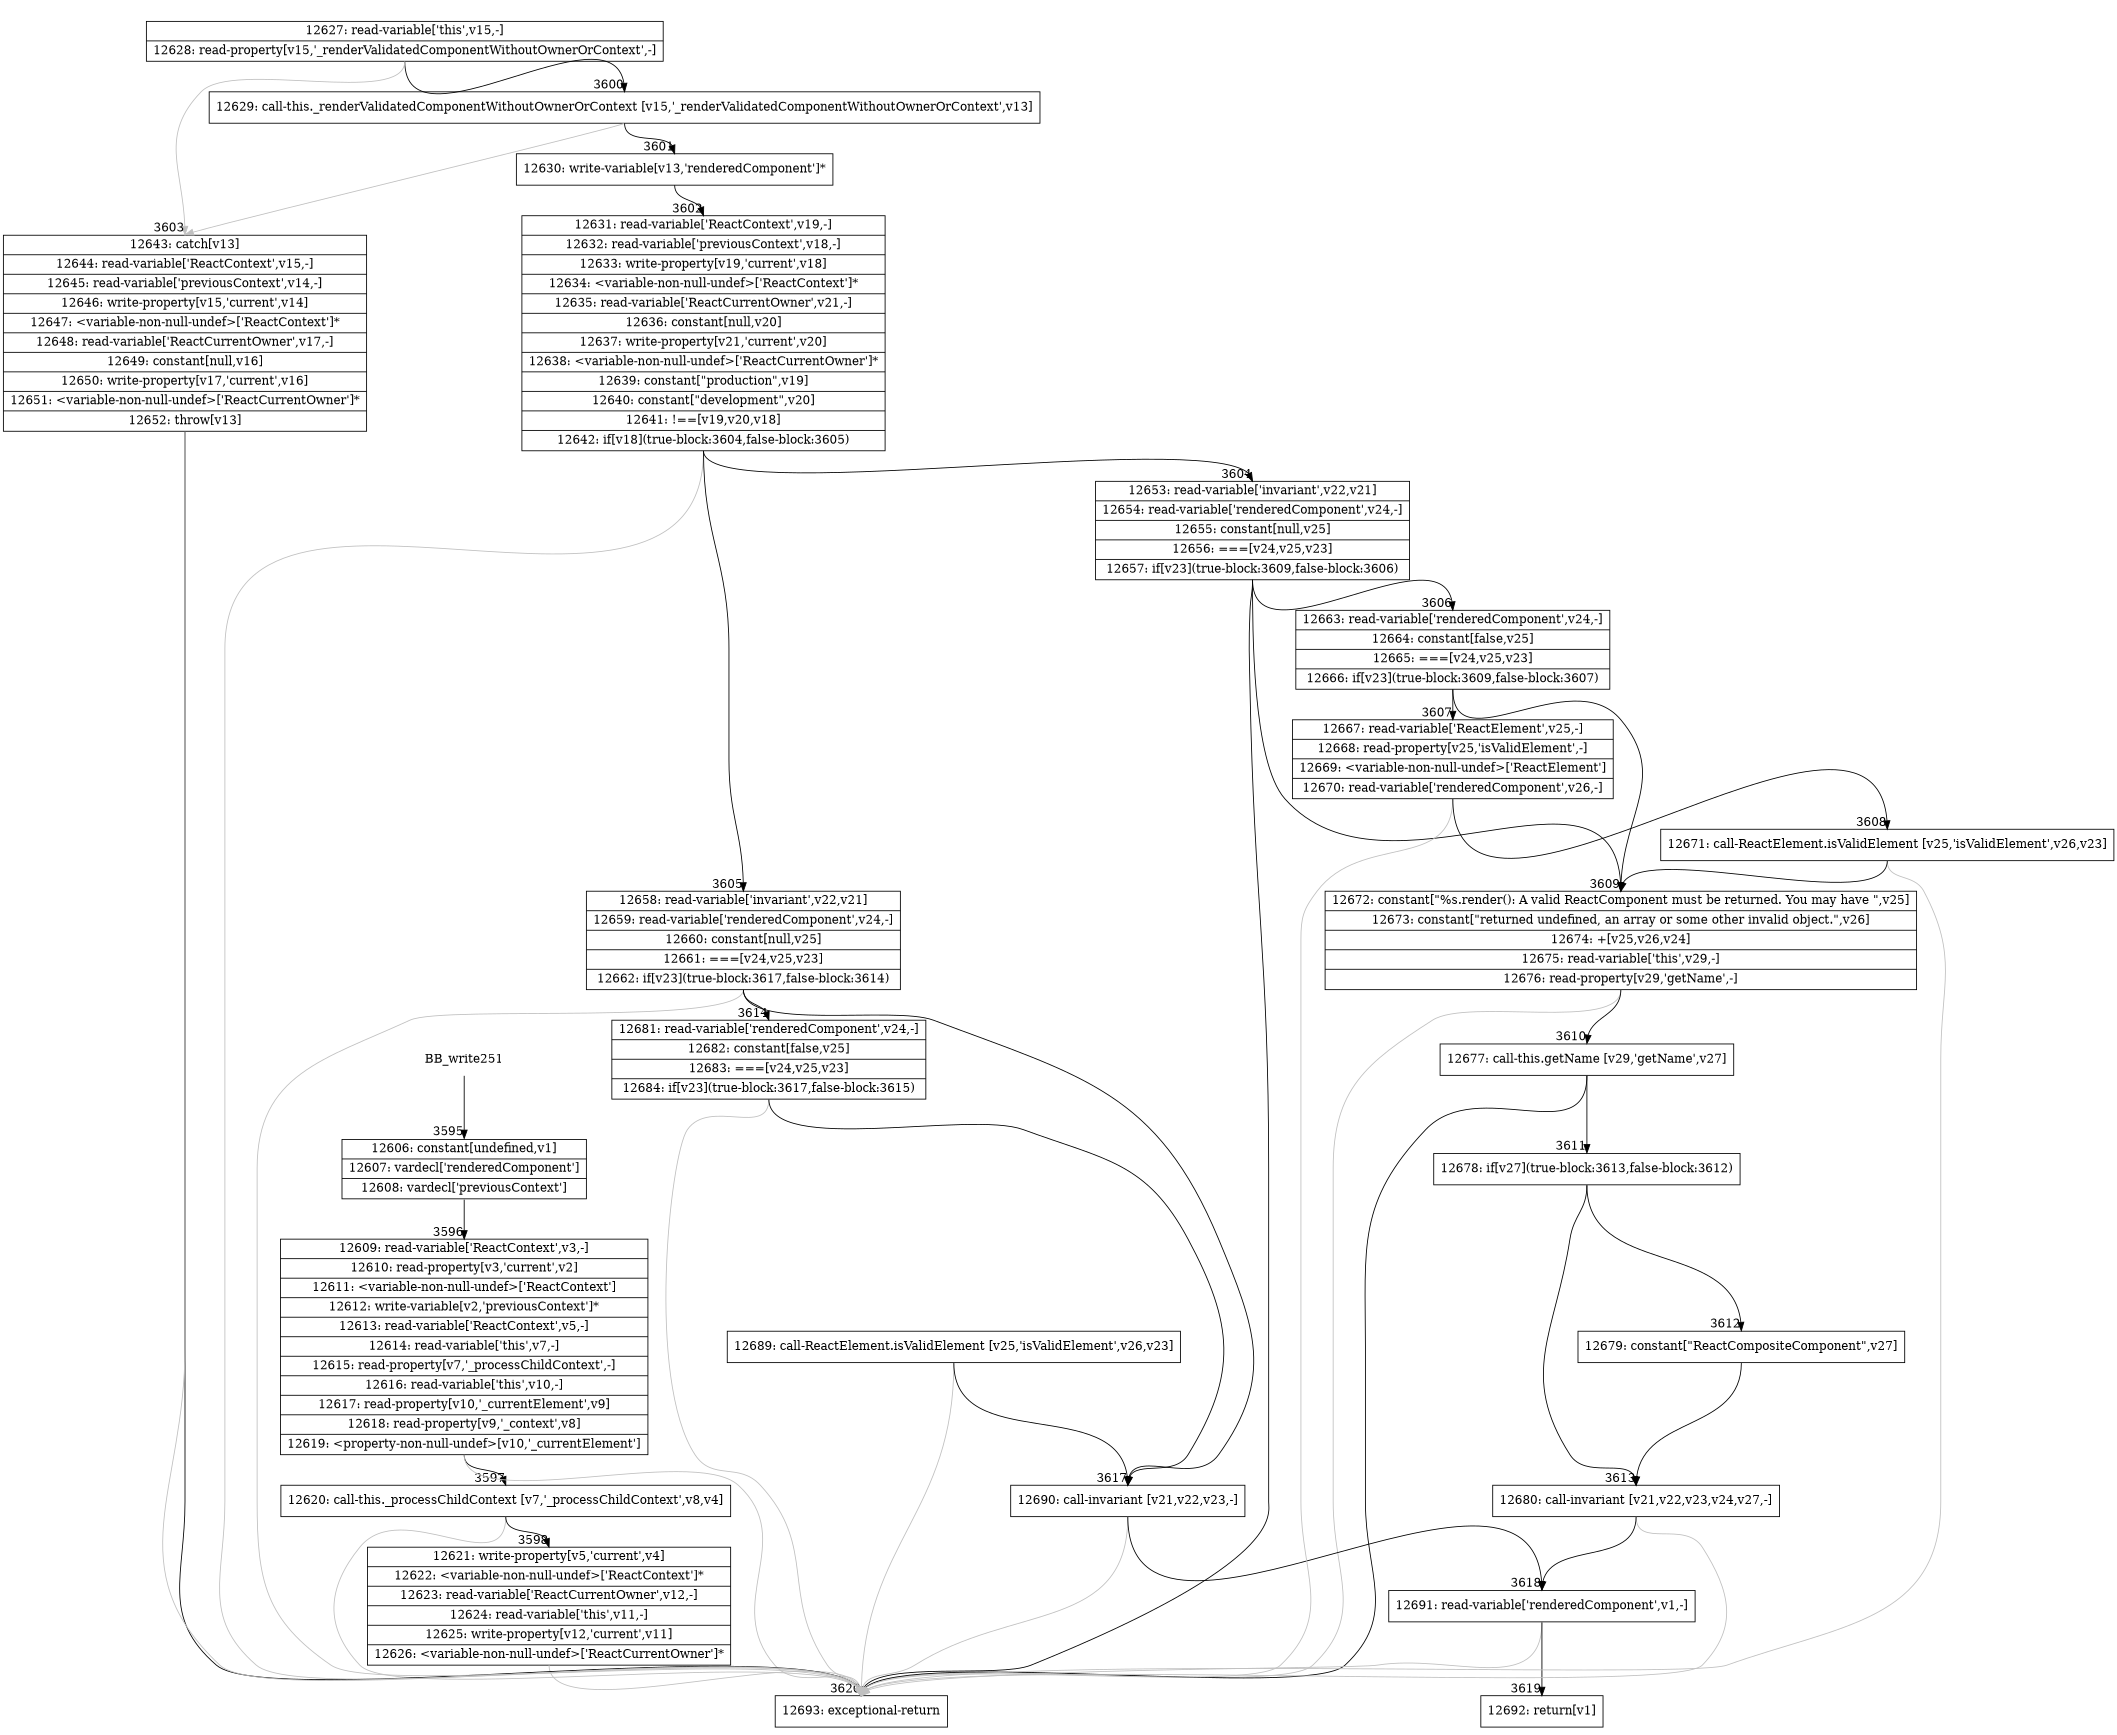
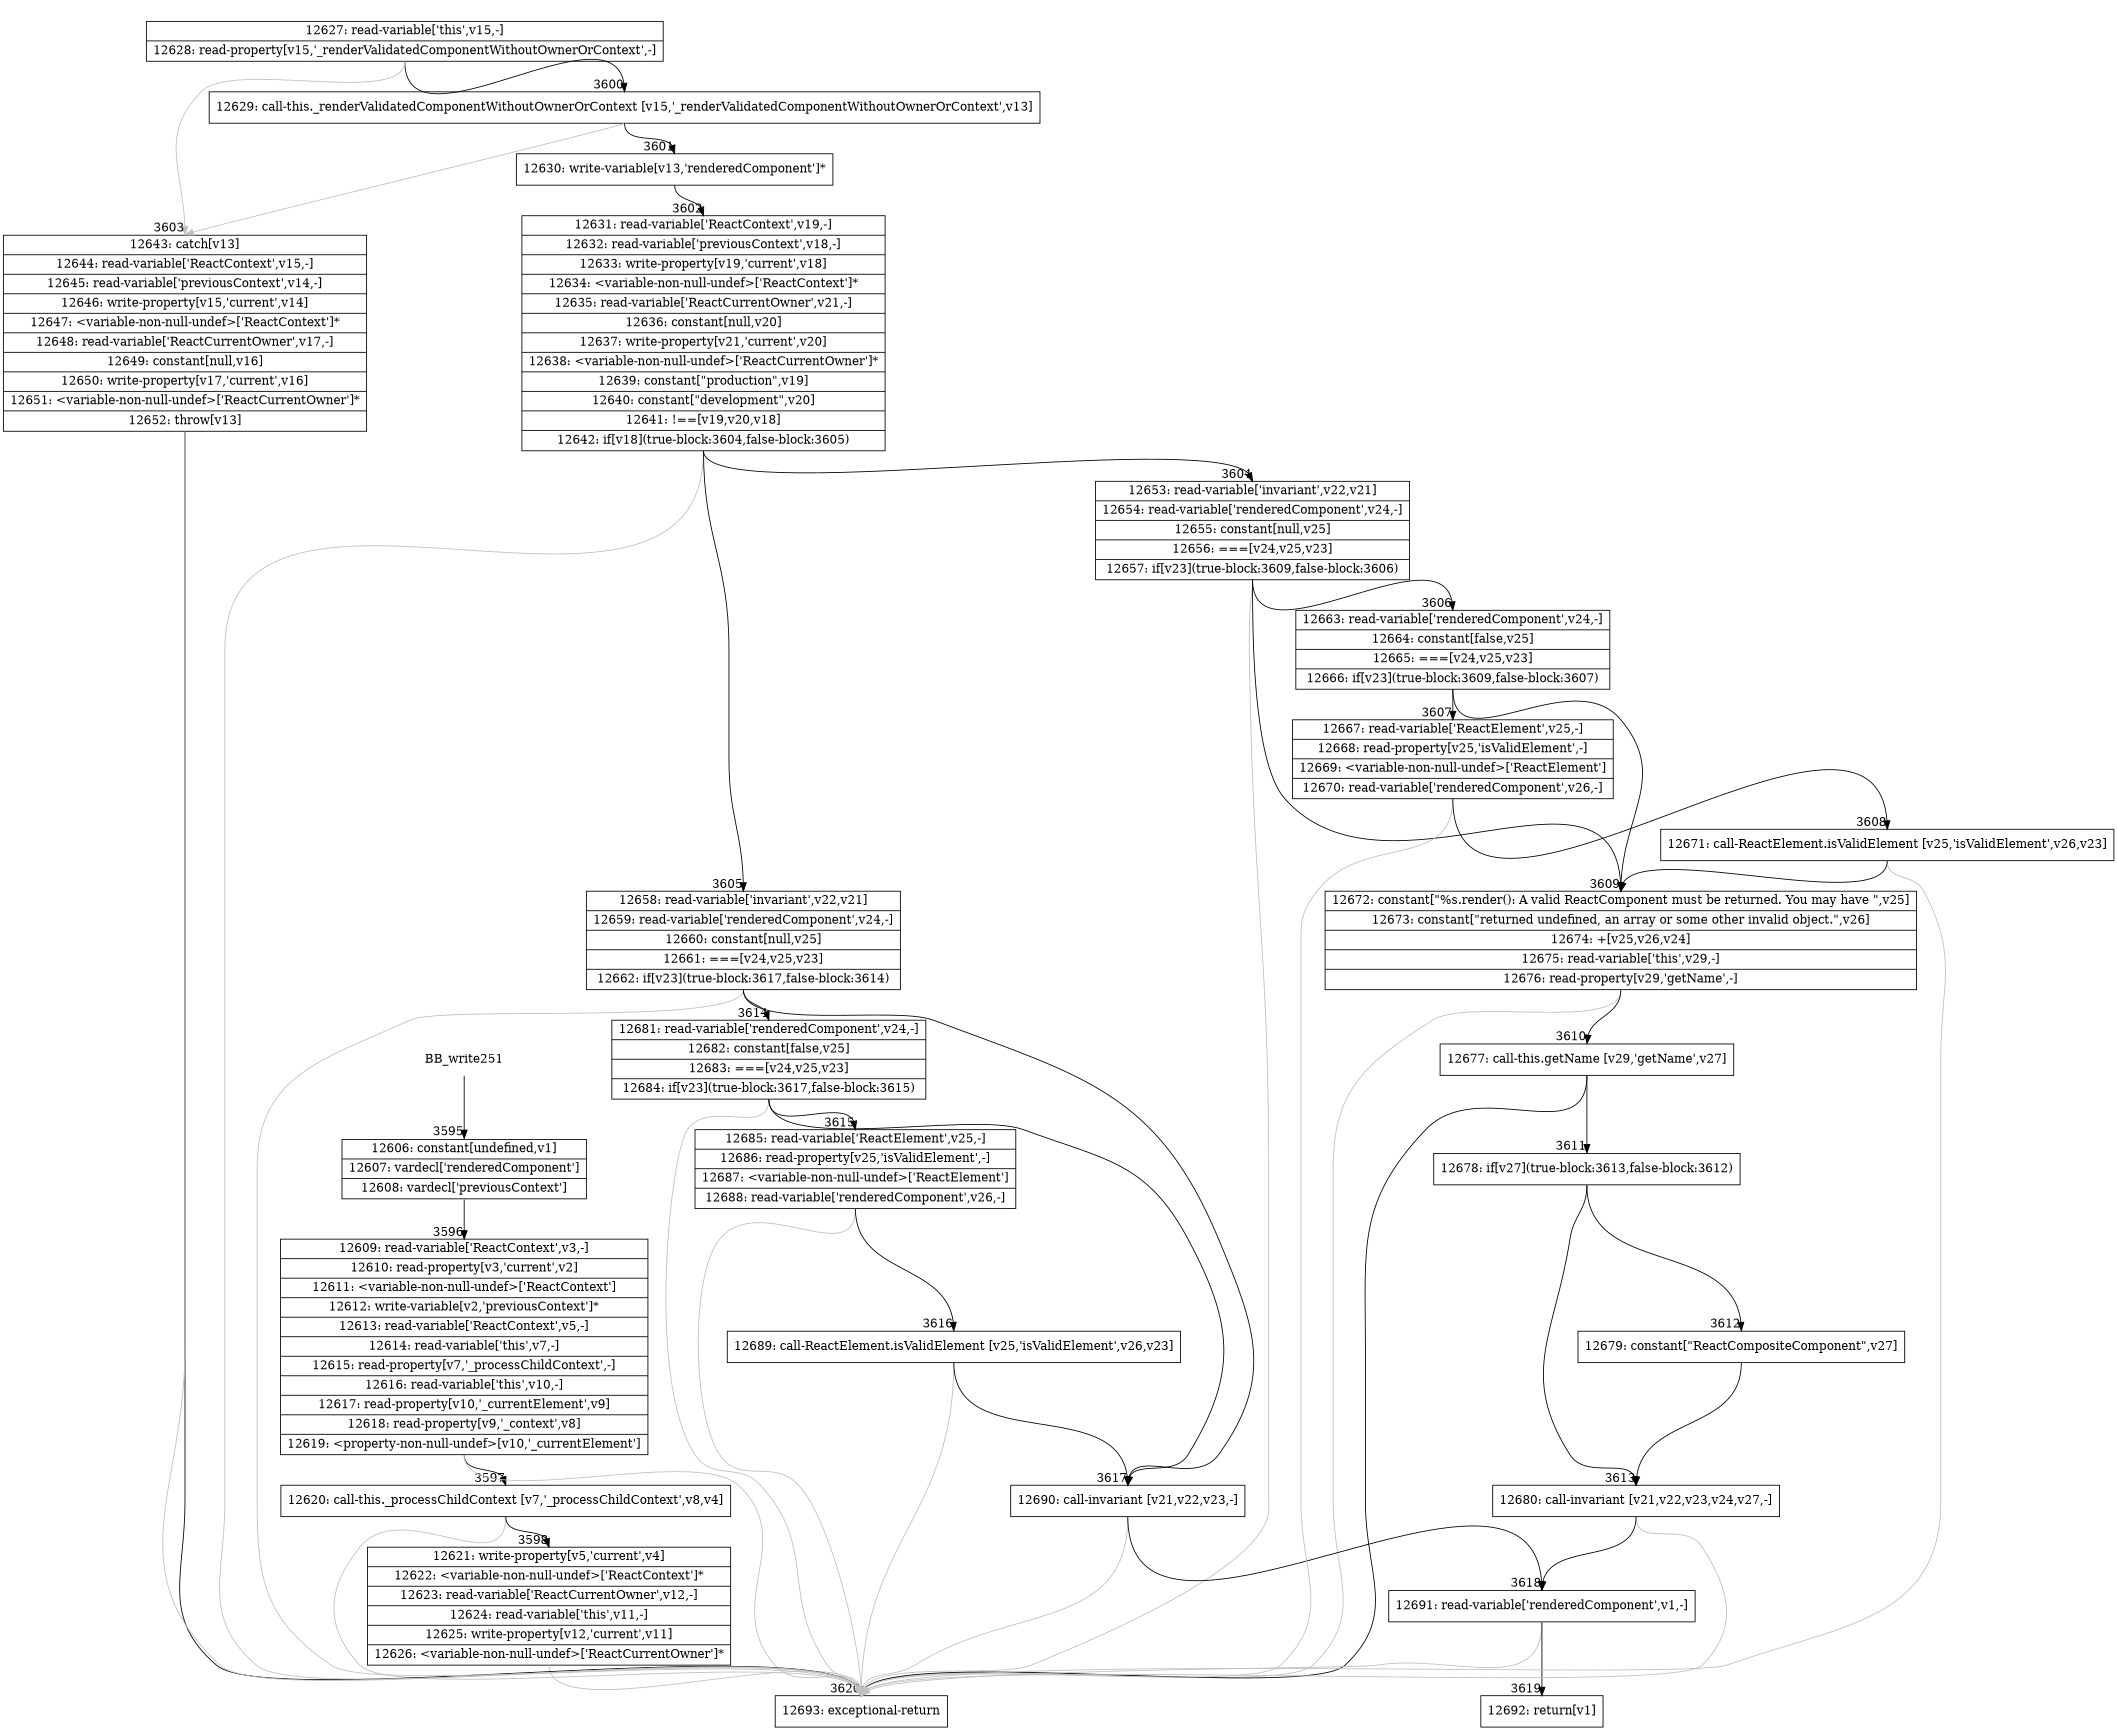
none -> (855, 1169)
(1269, 1276) -> (1269, 1276)
